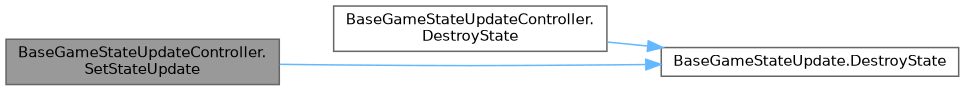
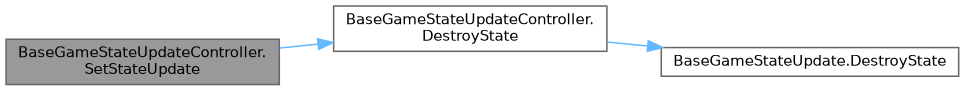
(463, 66) -> (299, 46)
